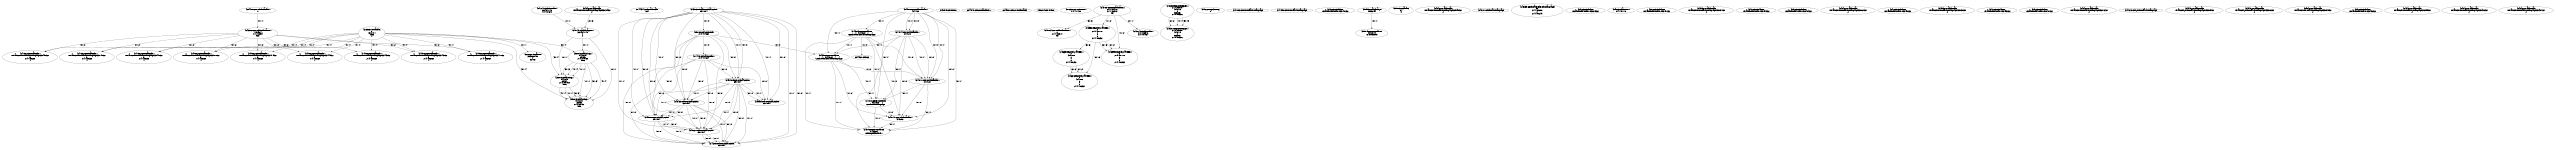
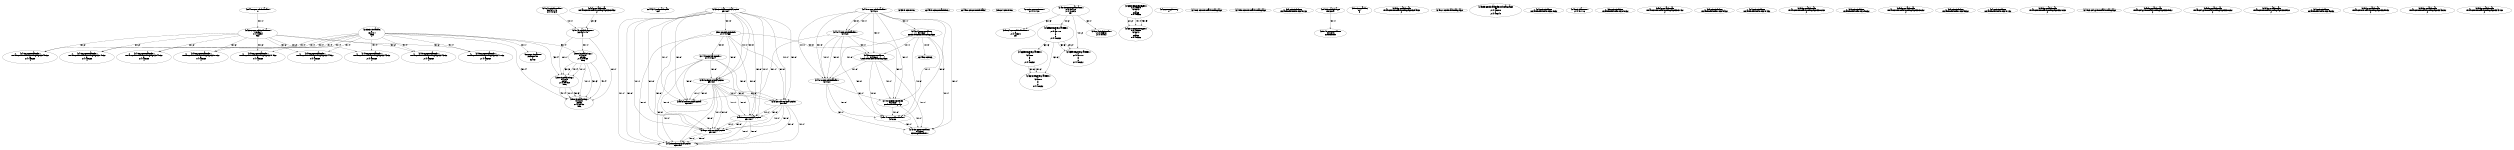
(876, 81) -> (769, 73)
